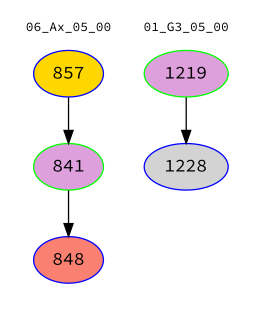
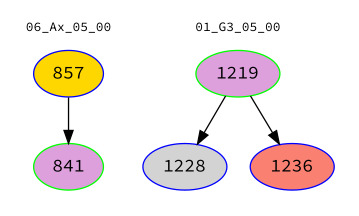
none -> (292, 167)
(69, 260) -> none
